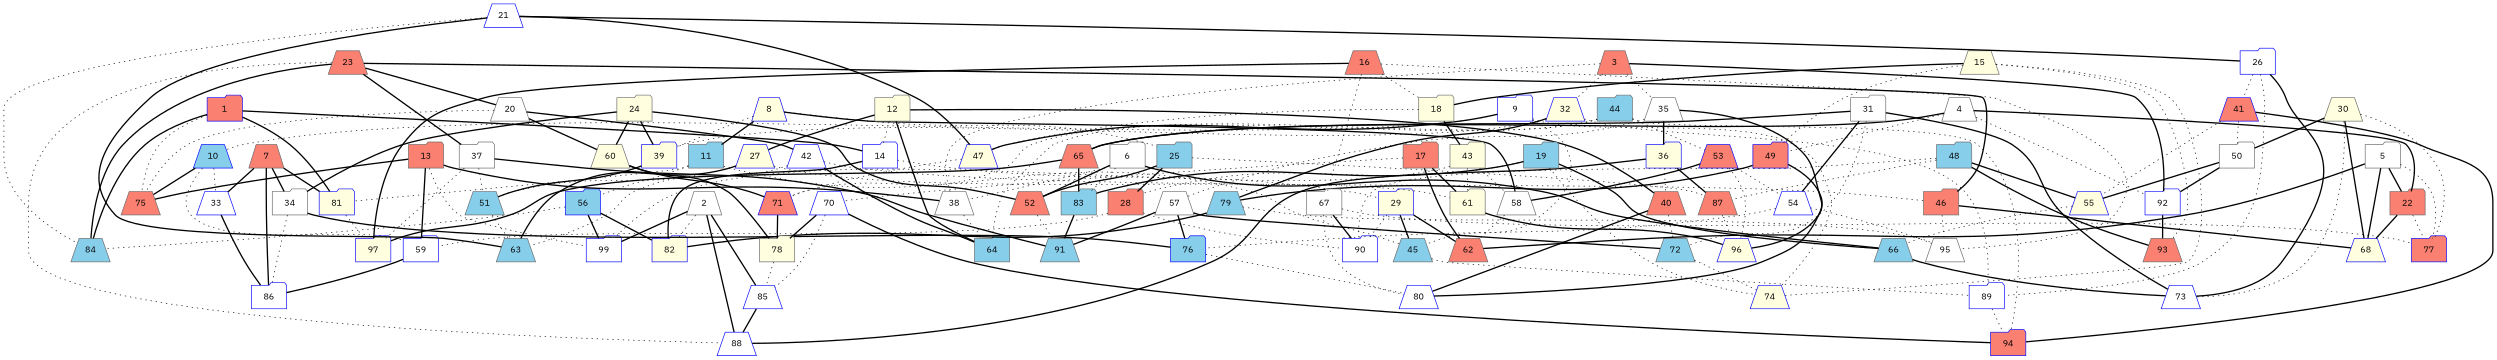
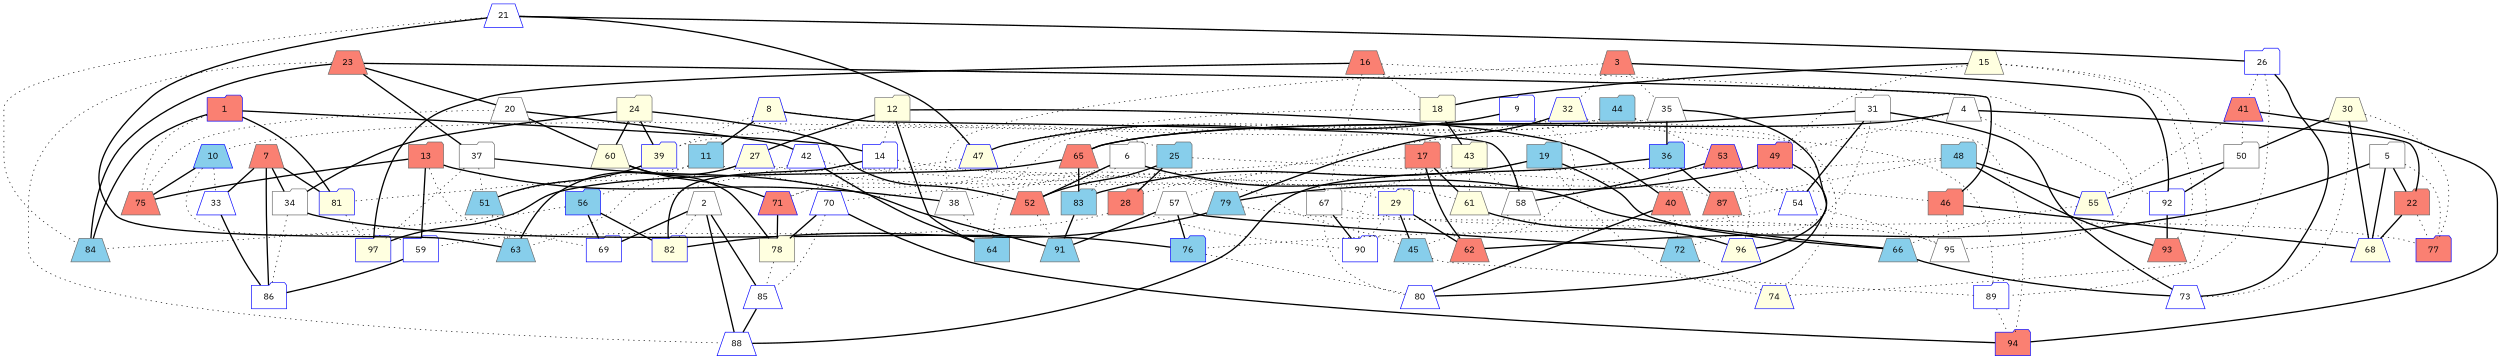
(1664, 156) -> (1667, 156)
(1468, 203) -> (1470, 203)
(604, 250) -> (604, 250)
